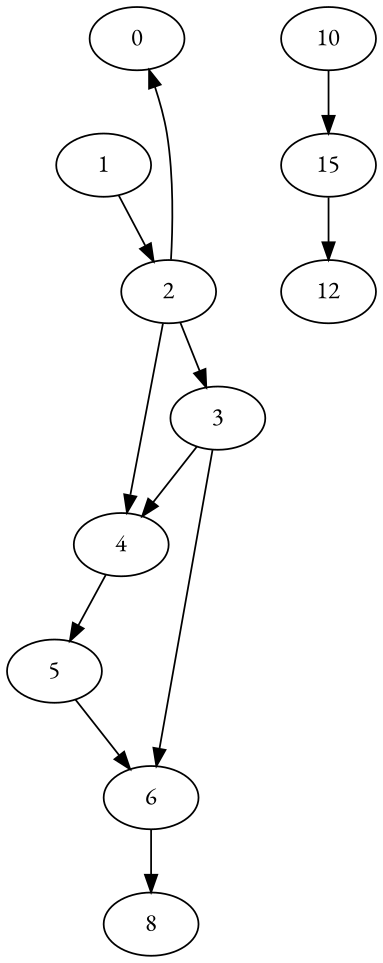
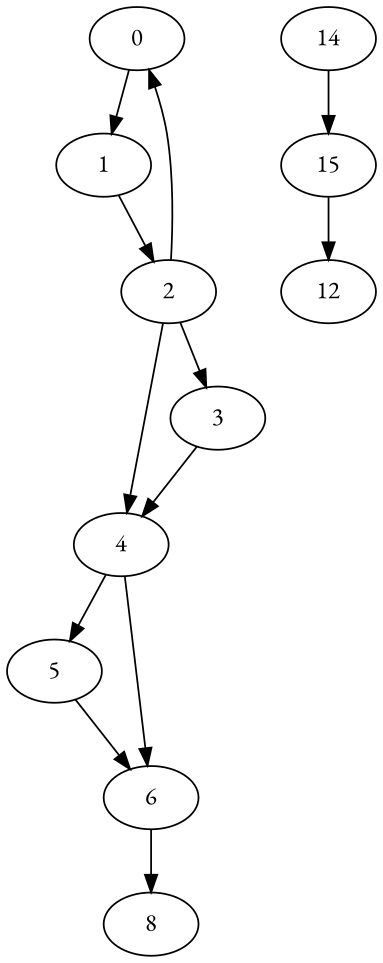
(329, 39) -> (329, 39)
none -> (123, 93)
(186, 599) -> (135, 662)
